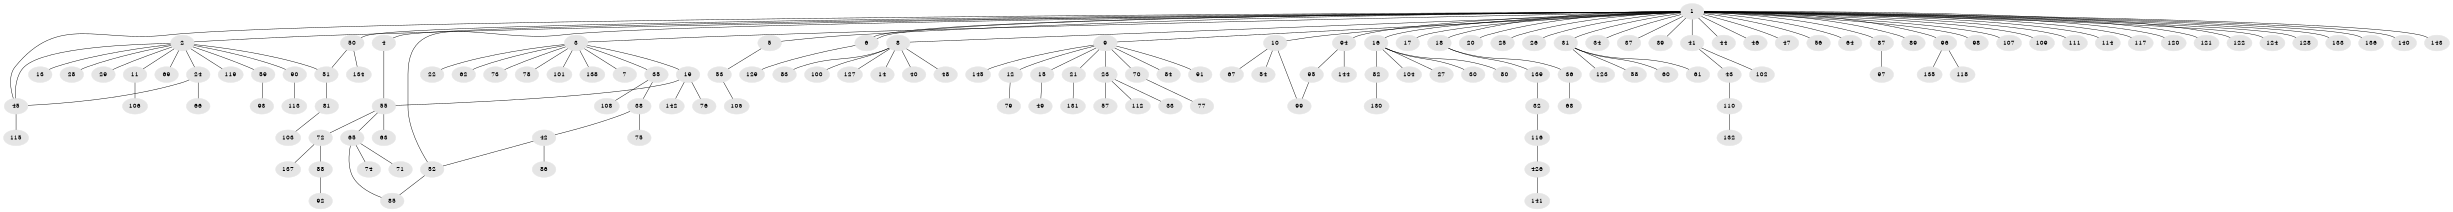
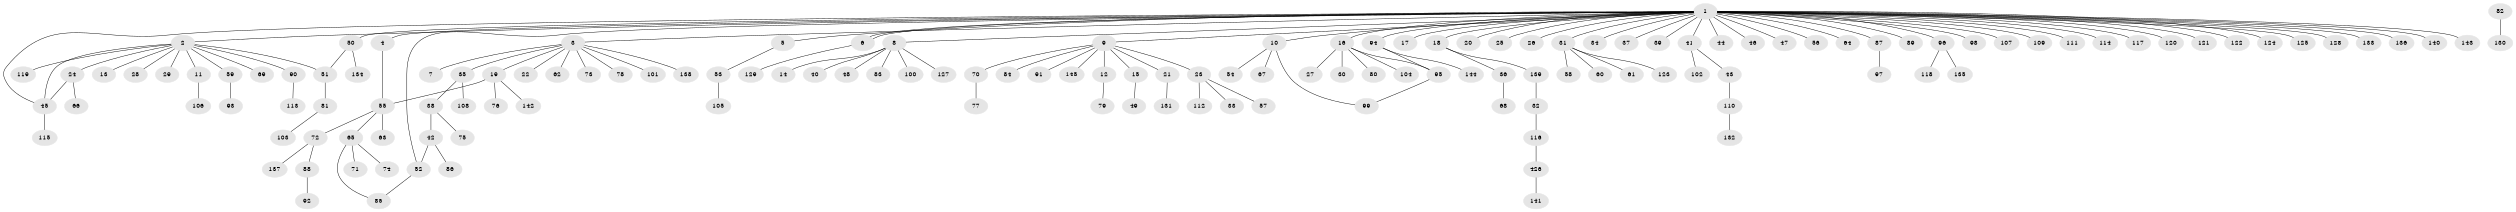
none -> (2303, 43)
(1376, 59) -> (1390, 59)
